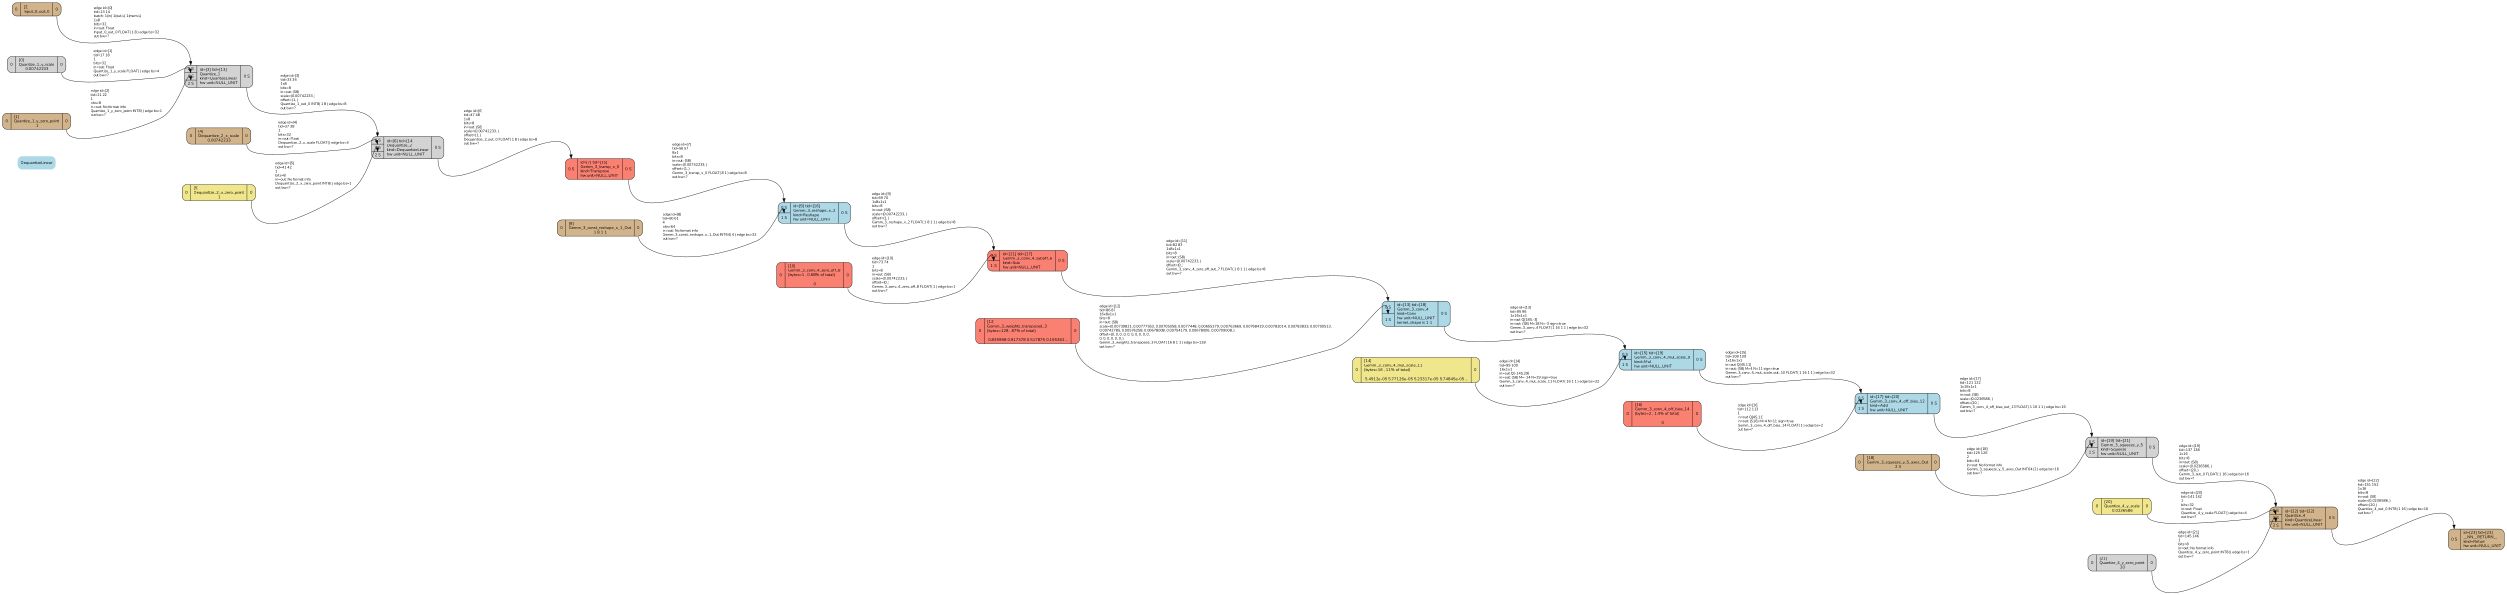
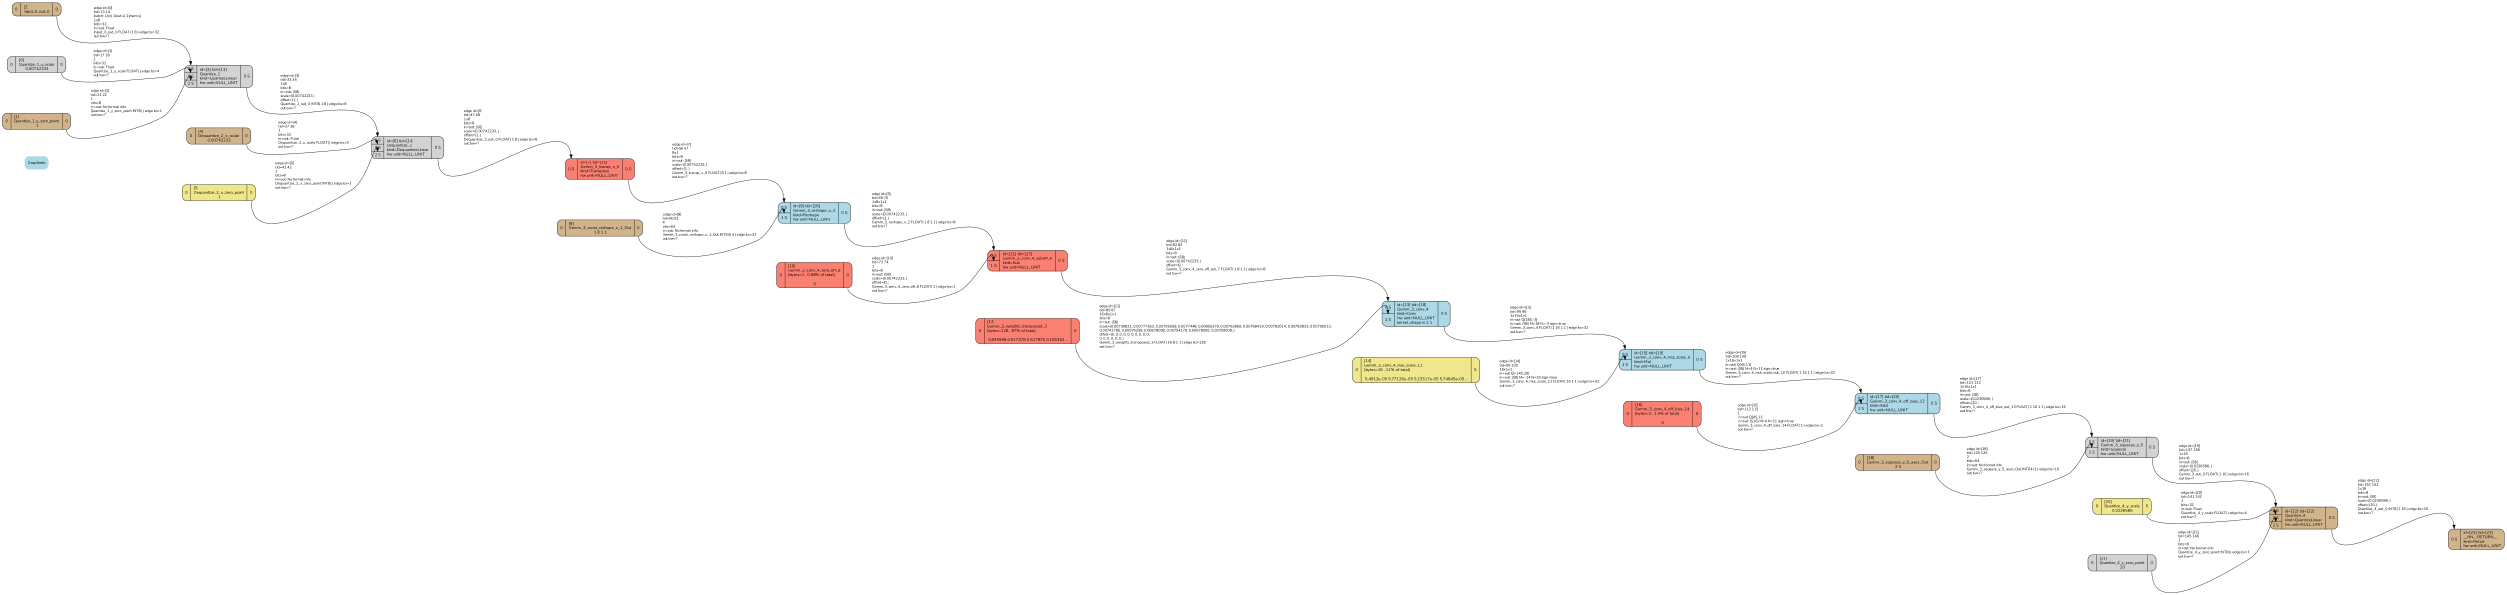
(37, 163) -> (37, 163)
